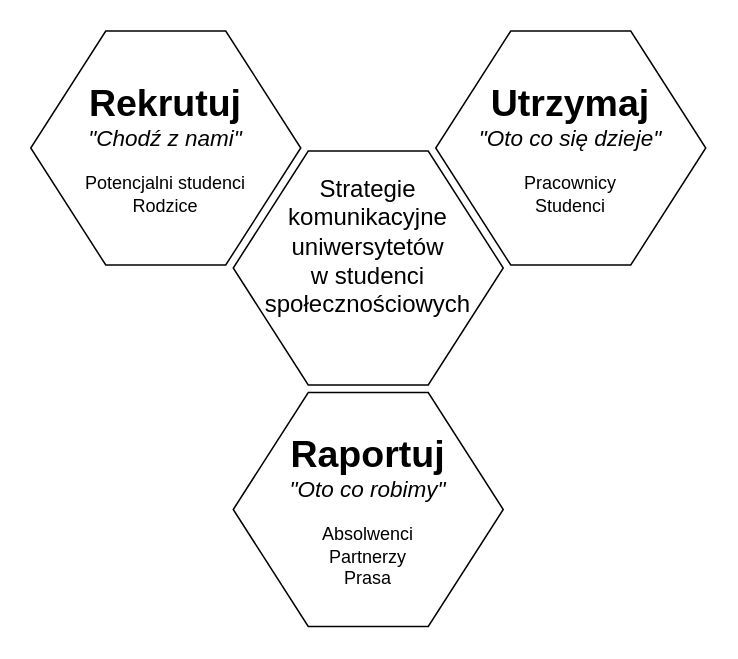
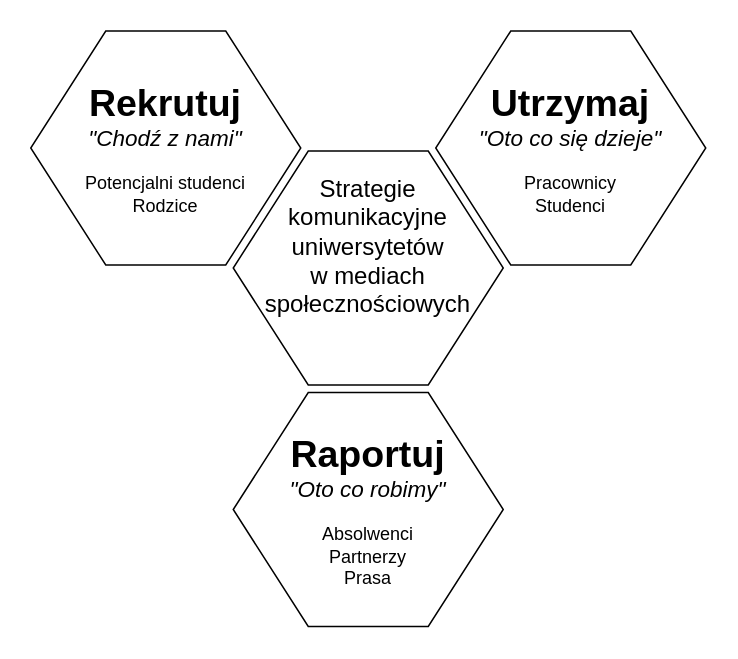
(368, 268) -> (368, 268)
